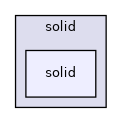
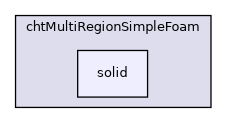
(61, 28) -> (113, 28)
